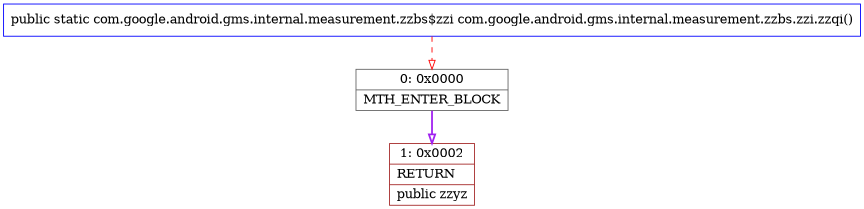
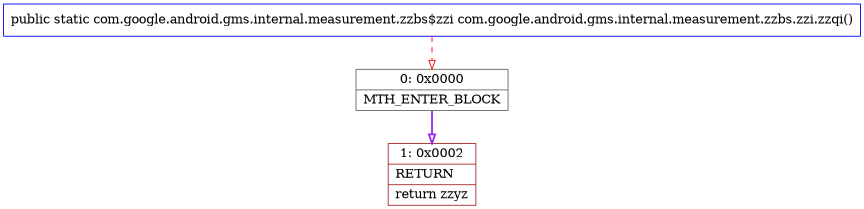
(432, 195) -> (432, 195)
